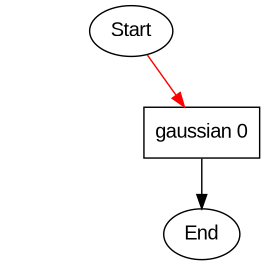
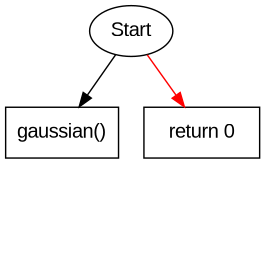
none -> (62, 133)
(202, 133) -> (202, 133)
(202, 234) -> none
